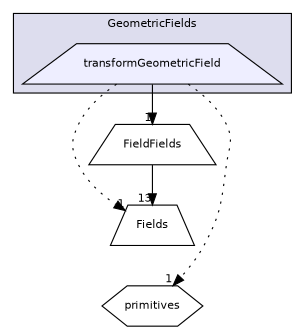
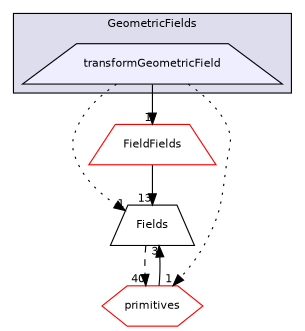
(152, 145) -> (152, 145)
none -> (145, 260)
none -> (160, 271)
(152, 306) -> (152, 306)
